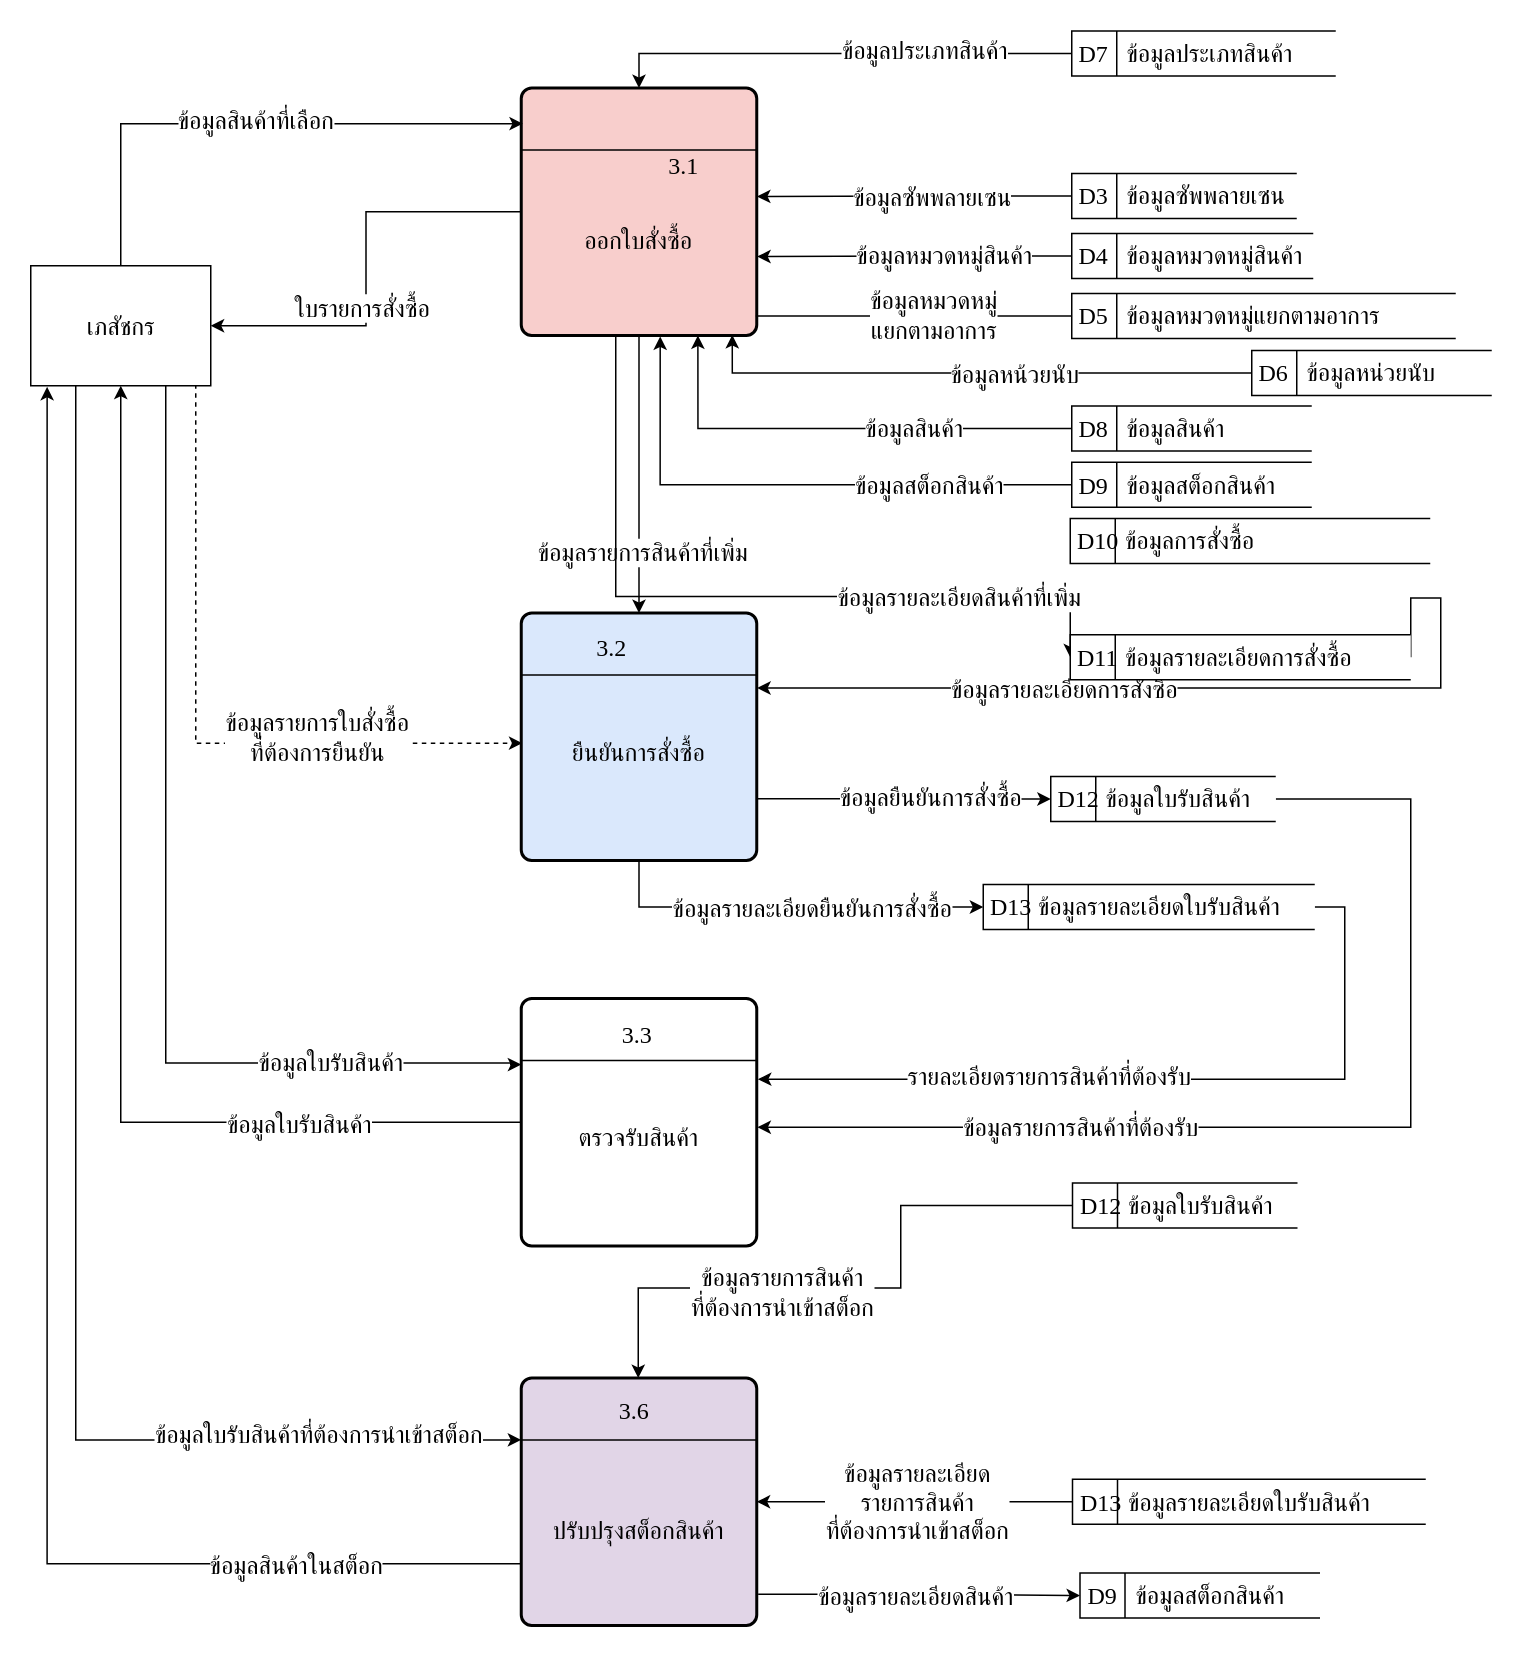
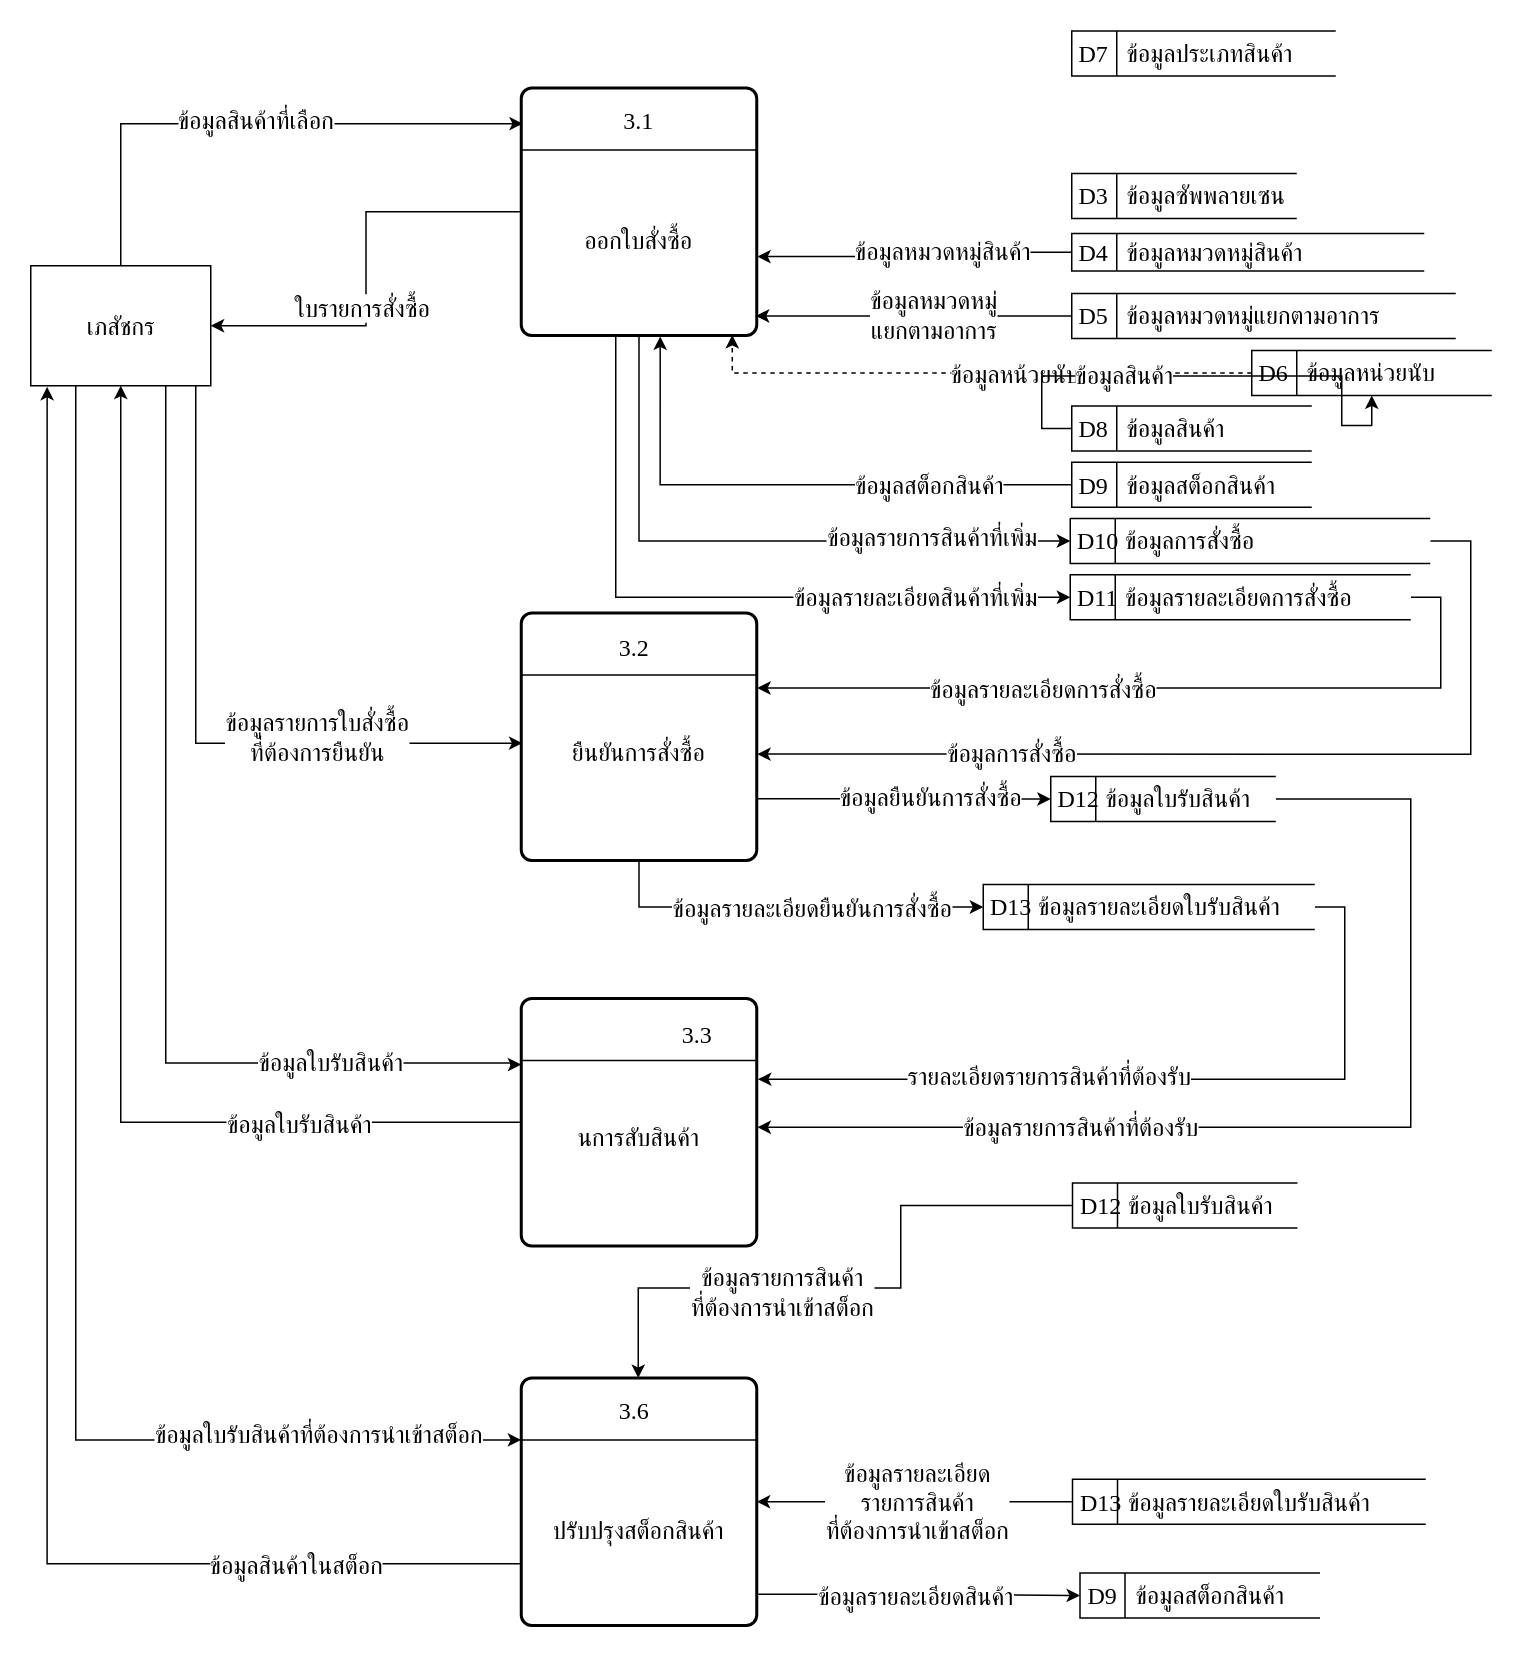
(843, 53) -> none
(683, 166) -> (638, 121)
(919, 196) -> none
(639, 212) -> (639, 212)
(1193, 256) -> (1248, 252)
(763, 316) -> (767, 316)
(828, 373) -> (828, 373)
(829, 428) -> (1214, 376)
(639, 570) -> (847, 541)
(196, 579) -> (196, 579)
(611, 647) -> (634, 647)
(1241, 657) -> (1241, 597)
(639, 737) -> (639, 737)
none -> (1245, 754)
(636, 1034) -> (696, 1034)
(639, 1123) -> (639, 1123)
(639, 1502) -> (639, 1502)
